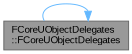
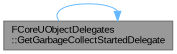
(66, 36) -> (88, 36)
